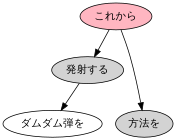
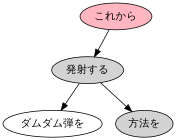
(133, 66) -> (113, 95)
